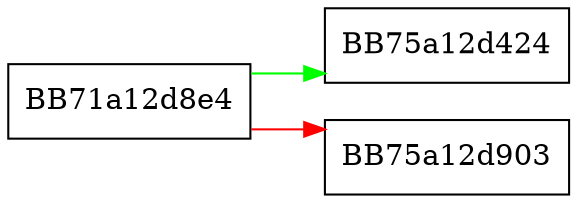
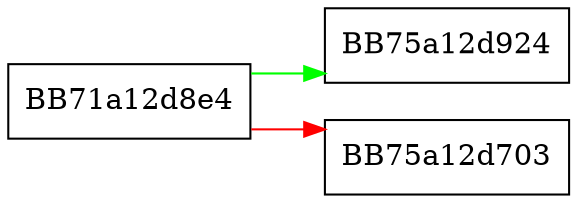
(447, 46) -> (447, 46)
(447, 157) -> (447, 157)
